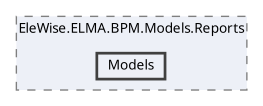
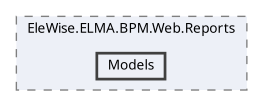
(132, 29) -> (132, 29)
